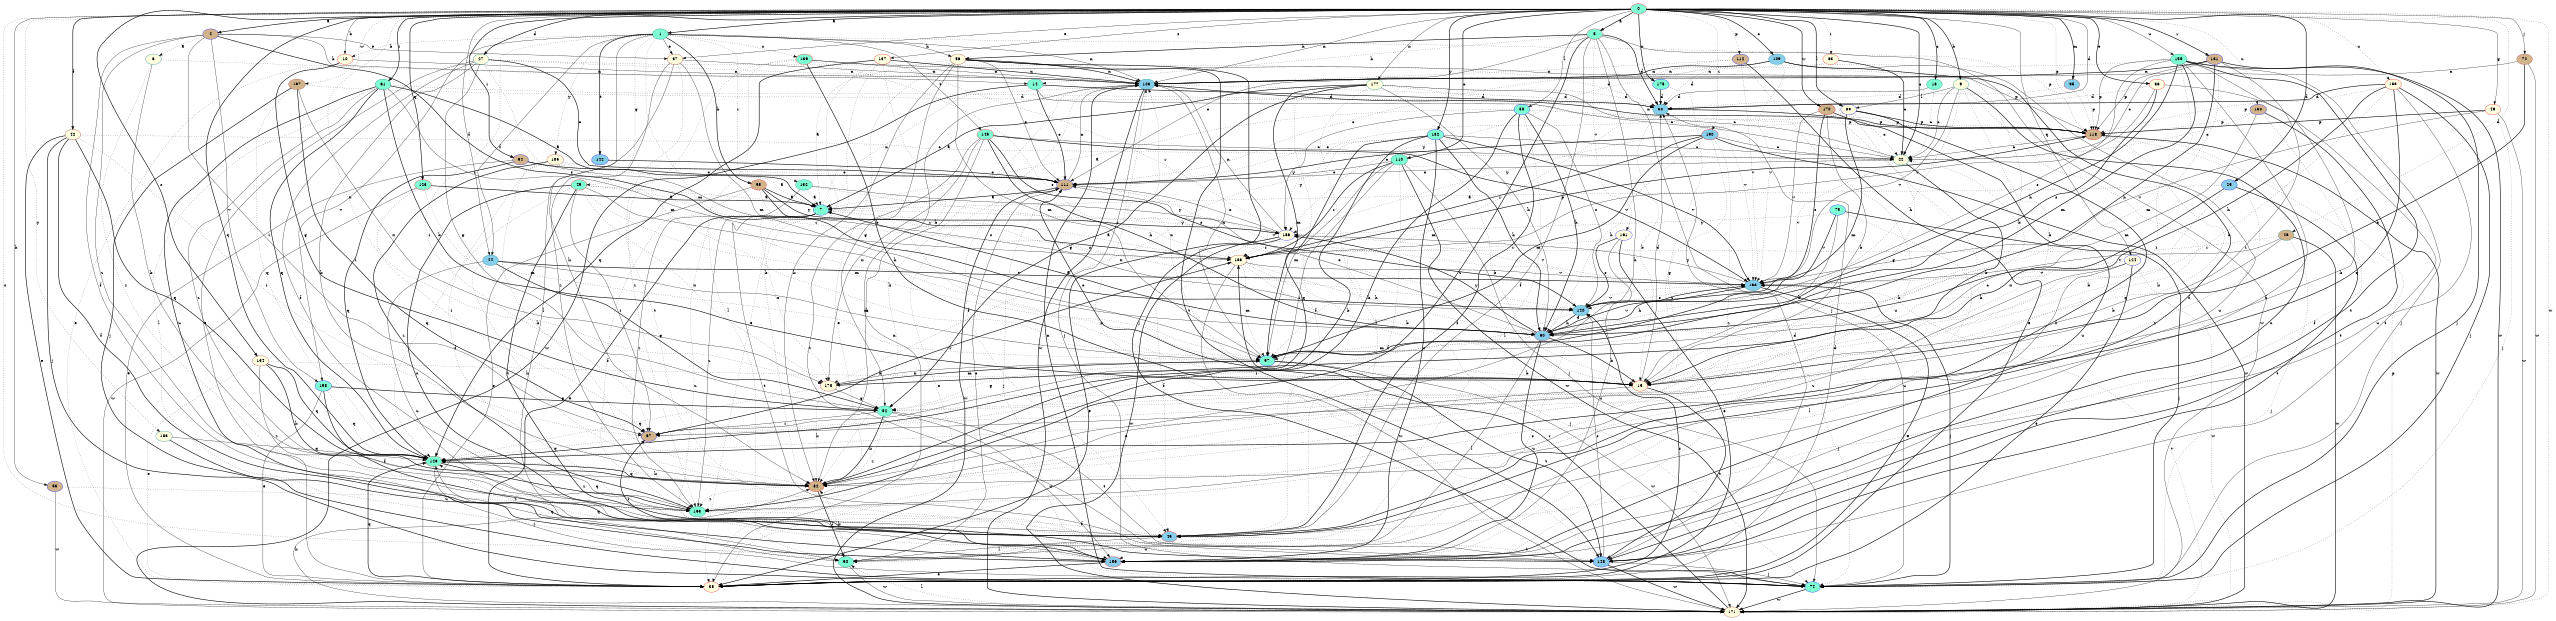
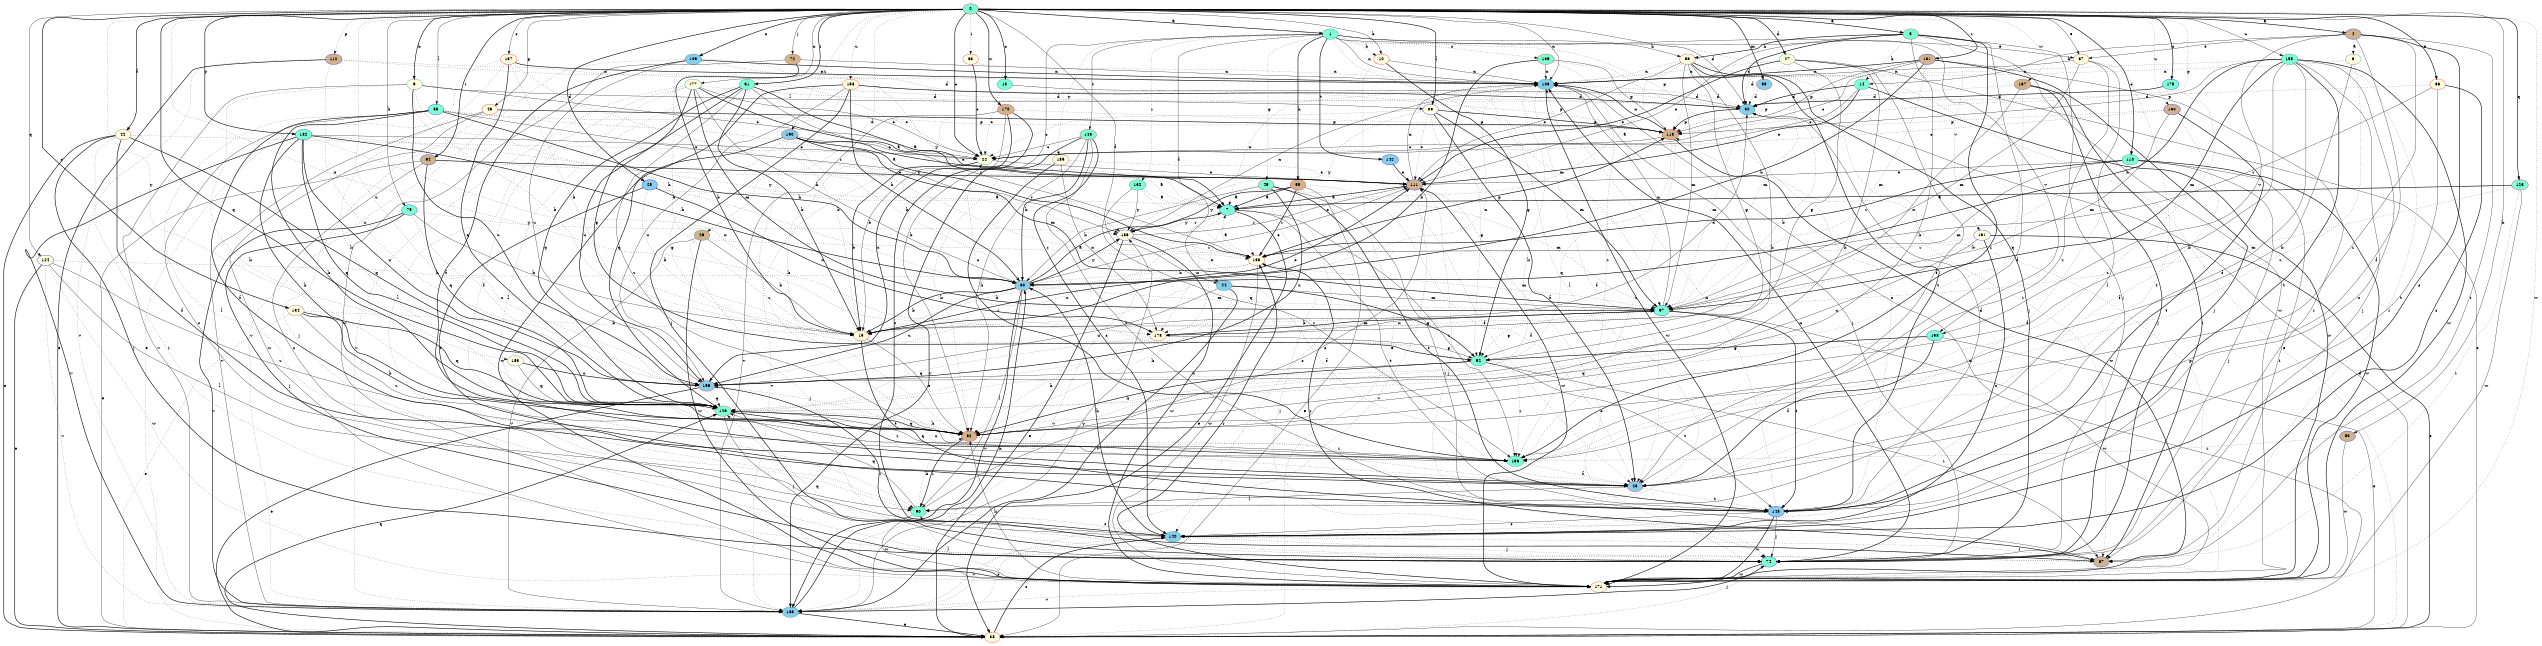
none -> (415, 20)
(1095, 71) -> (1638, 72)
(883, 238) -> (1099, 257)
(1506, 271) -> none
